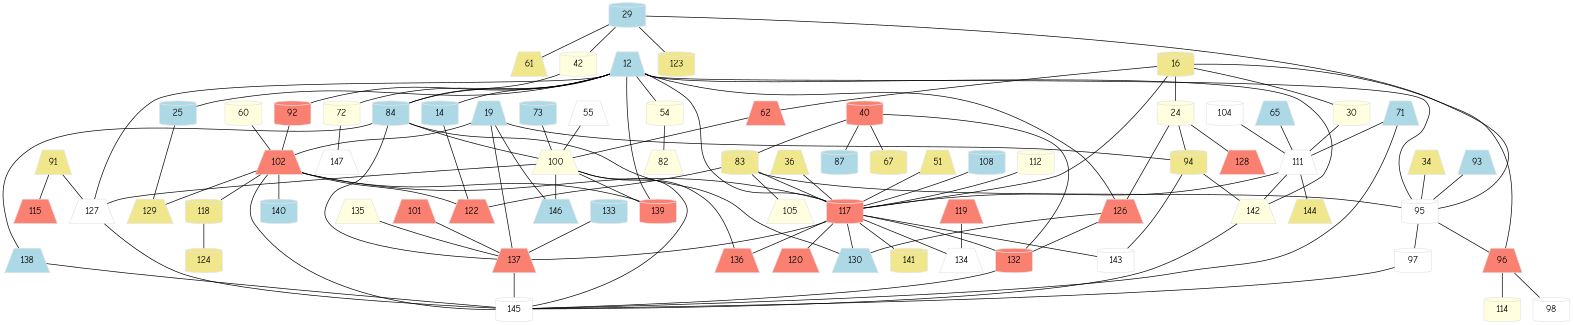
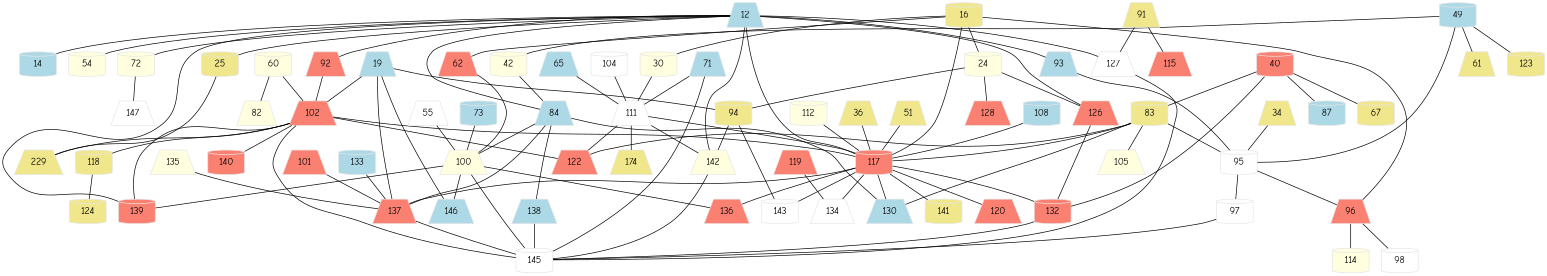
(627, 15) -> (1458, 15)
(1294, 85) -> (904, 29)
(178, 113) -> (220, 64)
(293, 113) -> (326, 64)
(391, 113) -> (554, 113)
(664, 132) -> (265, 89)
(456, 162) -> (602, 139)
(310, 180) -> none
(150, 211) -> (39, 162)
(279, 211) -> (226, 162)
(1310, 211) -> (631, 162)
(985, 228) -> (1019, 165)
